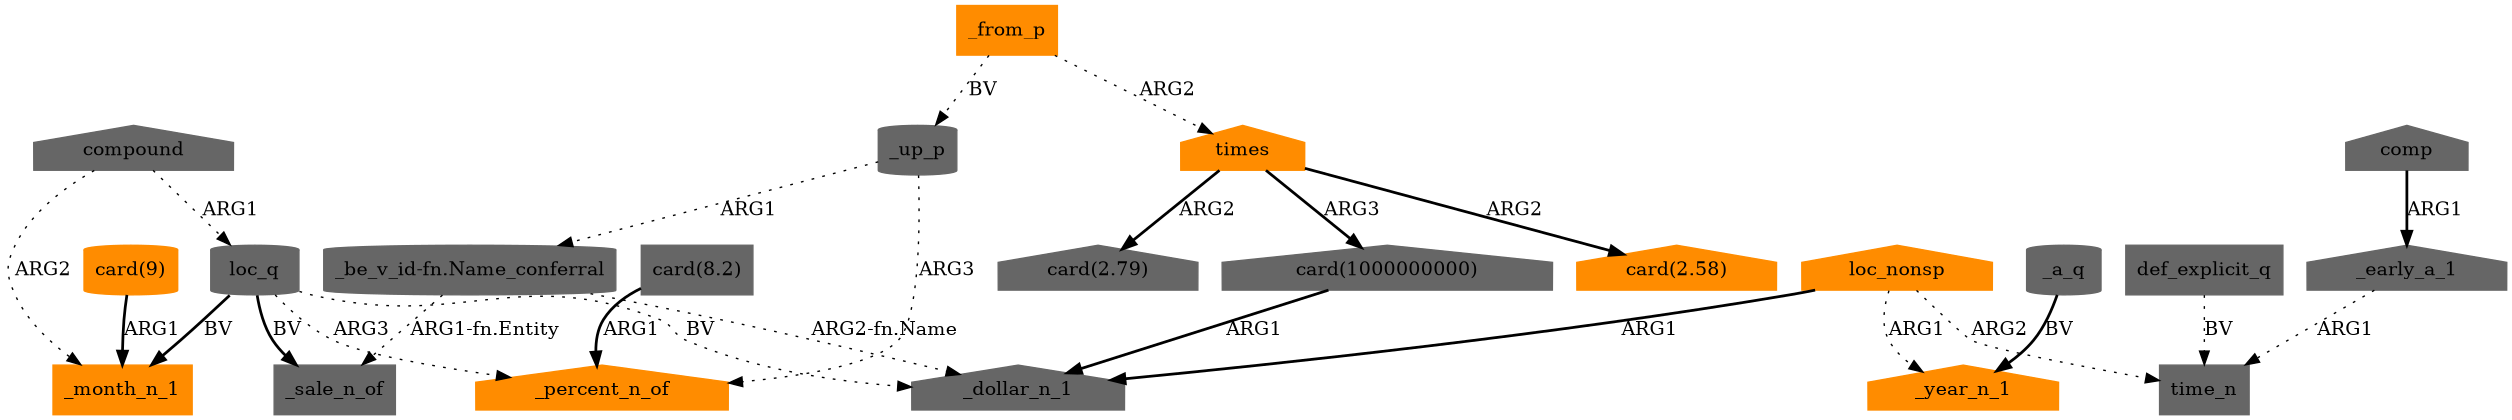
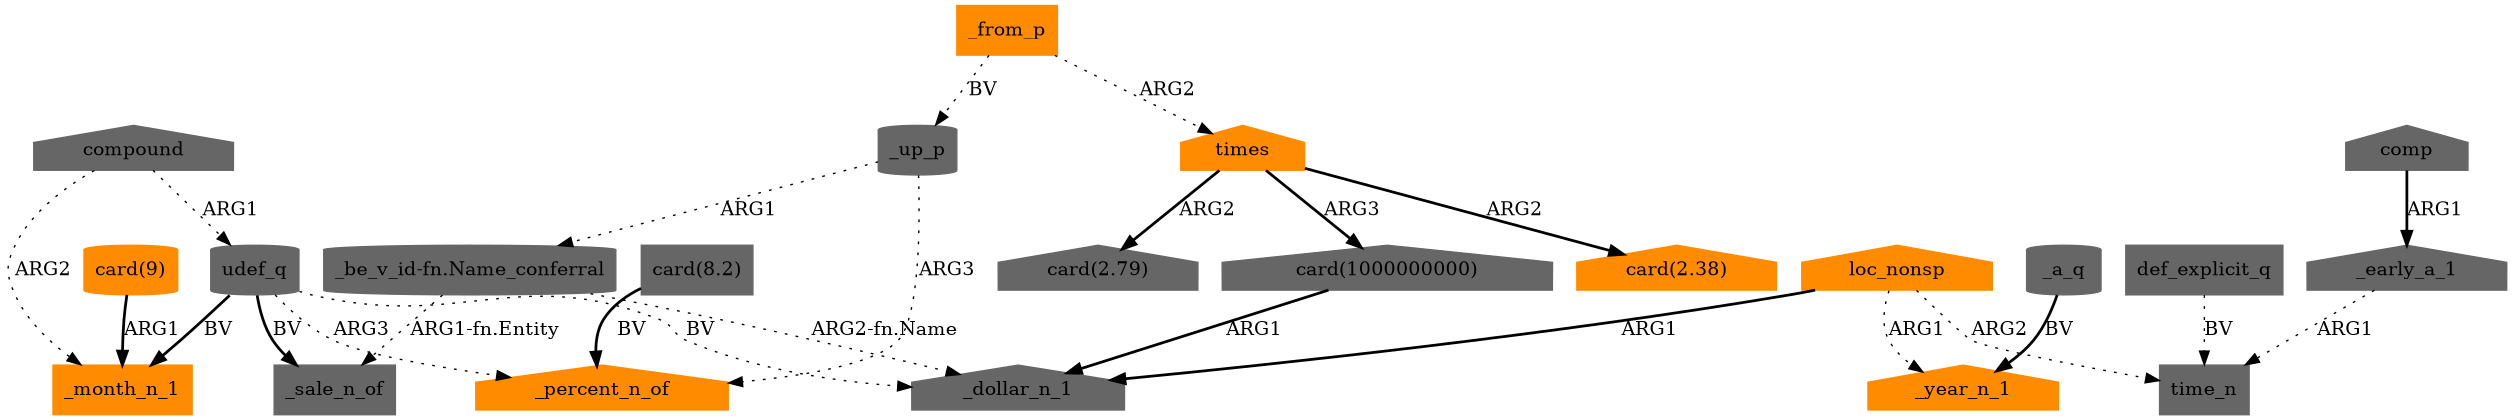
(255, 270) -> (255, 270)
(1677, 270) -> (1677, 270)
(632, 330) -> (632, 330)
